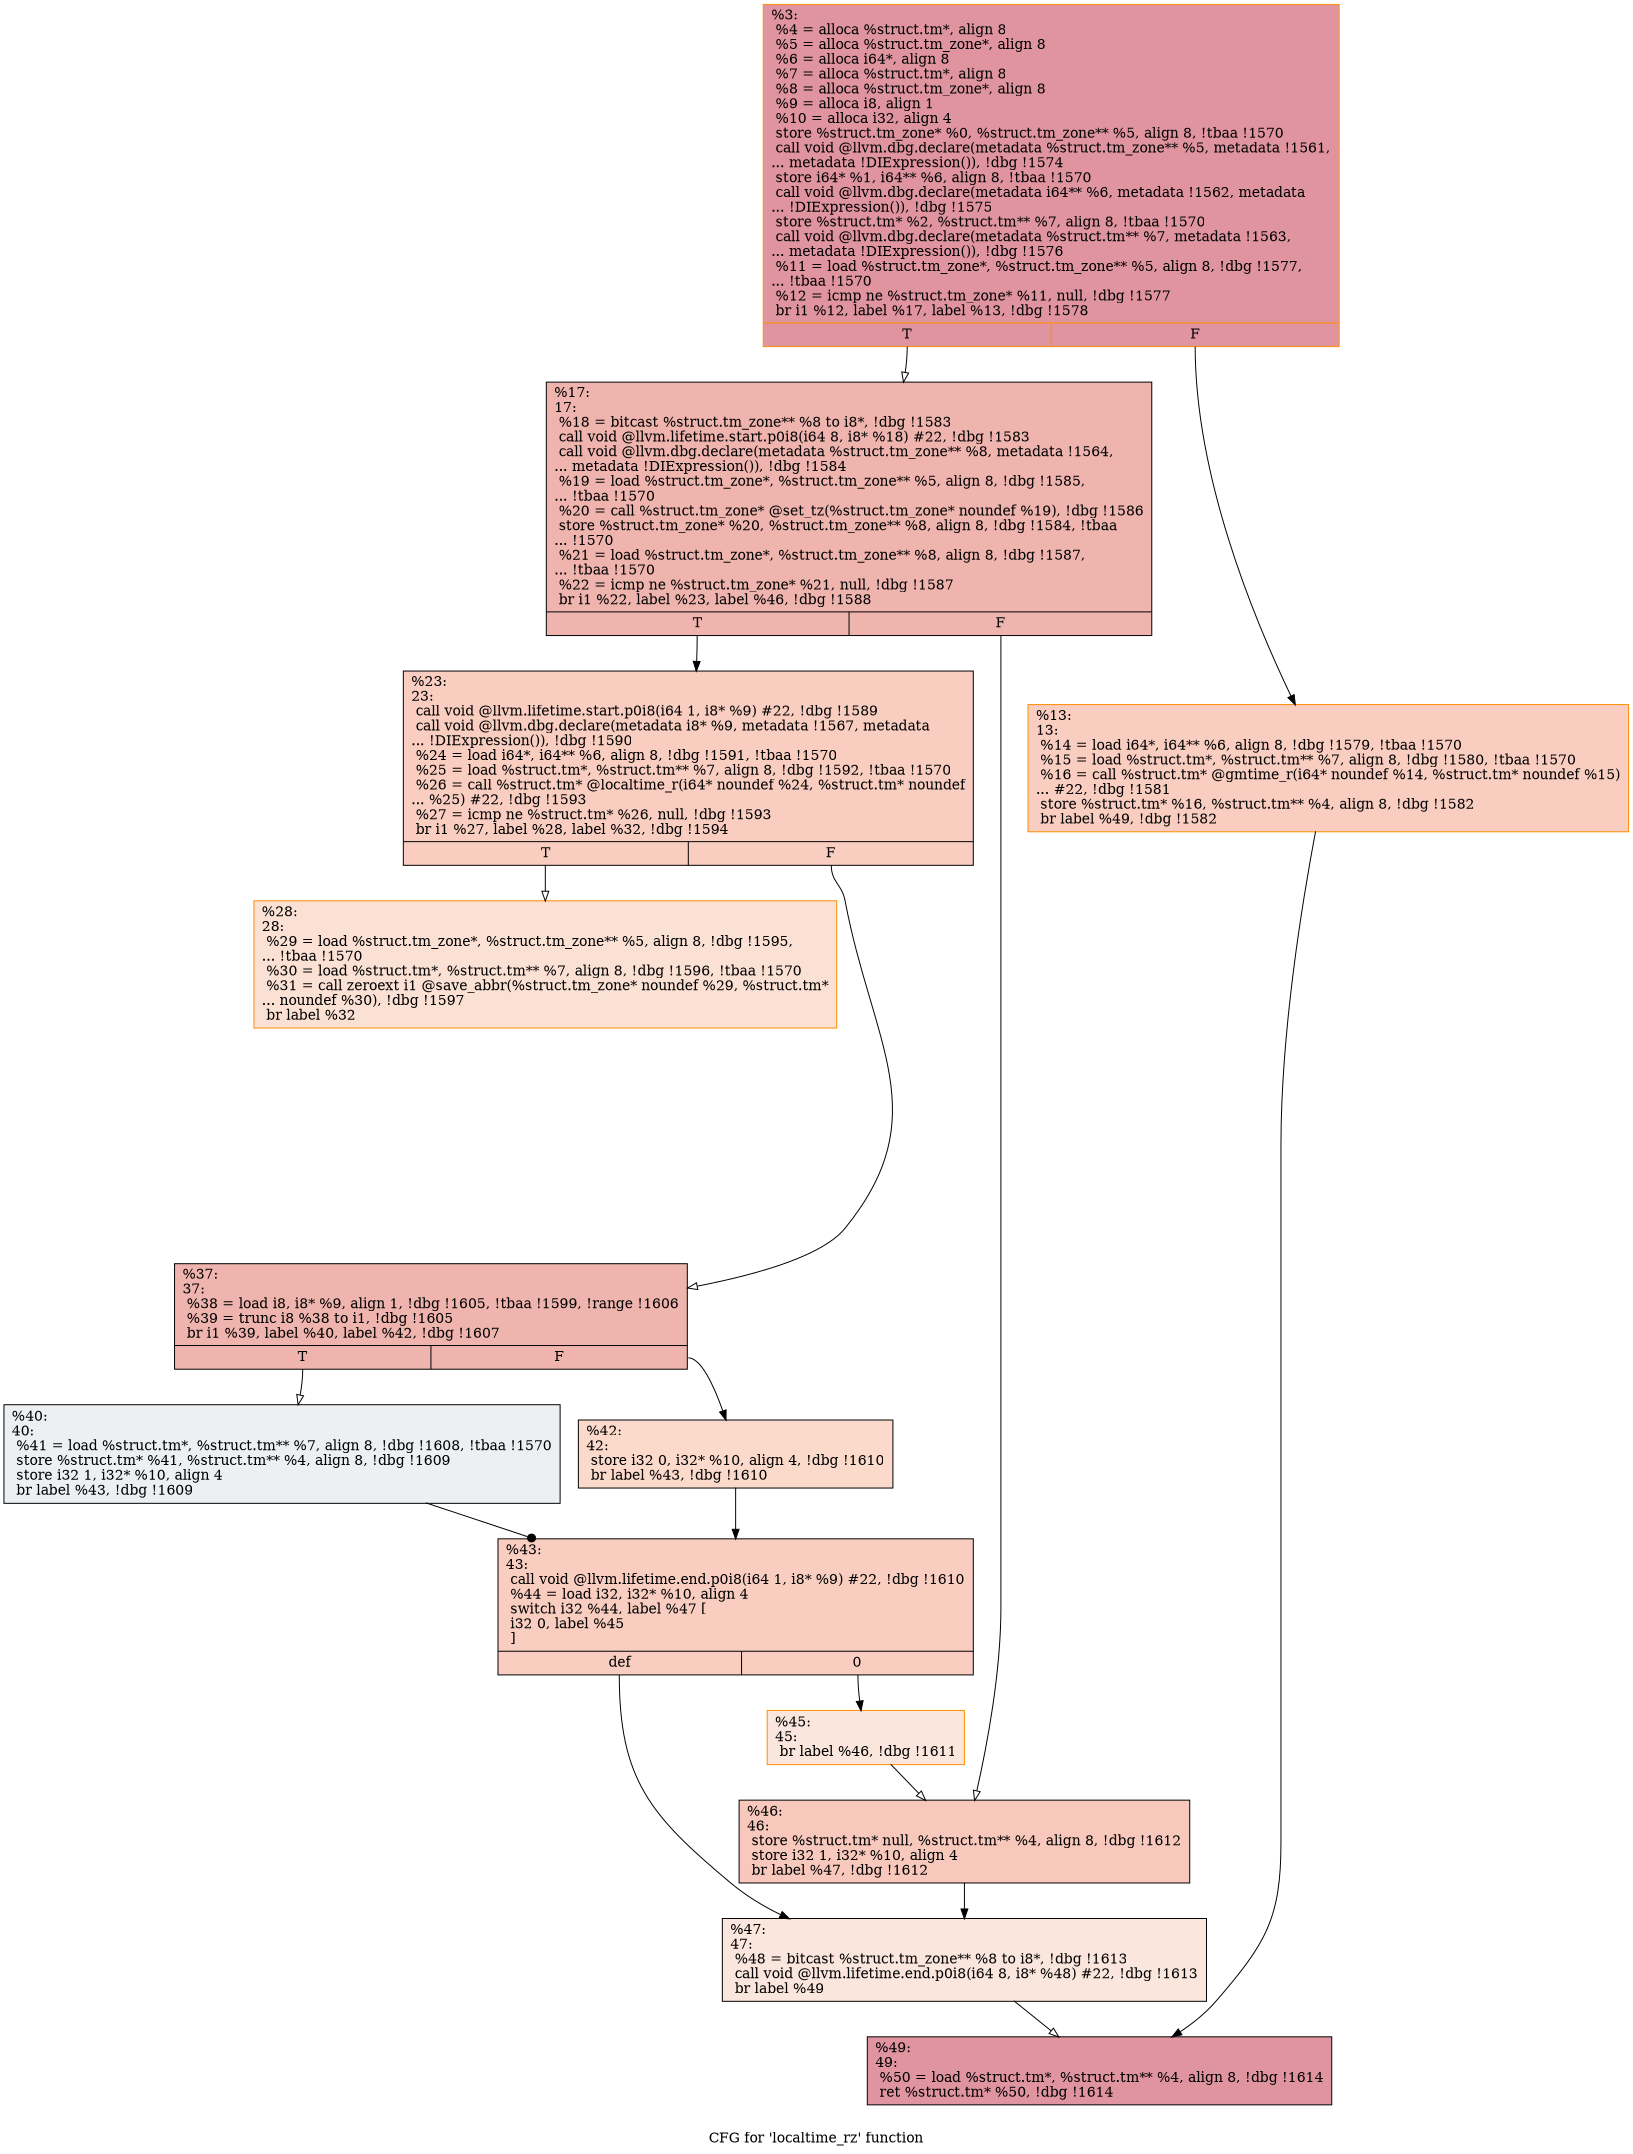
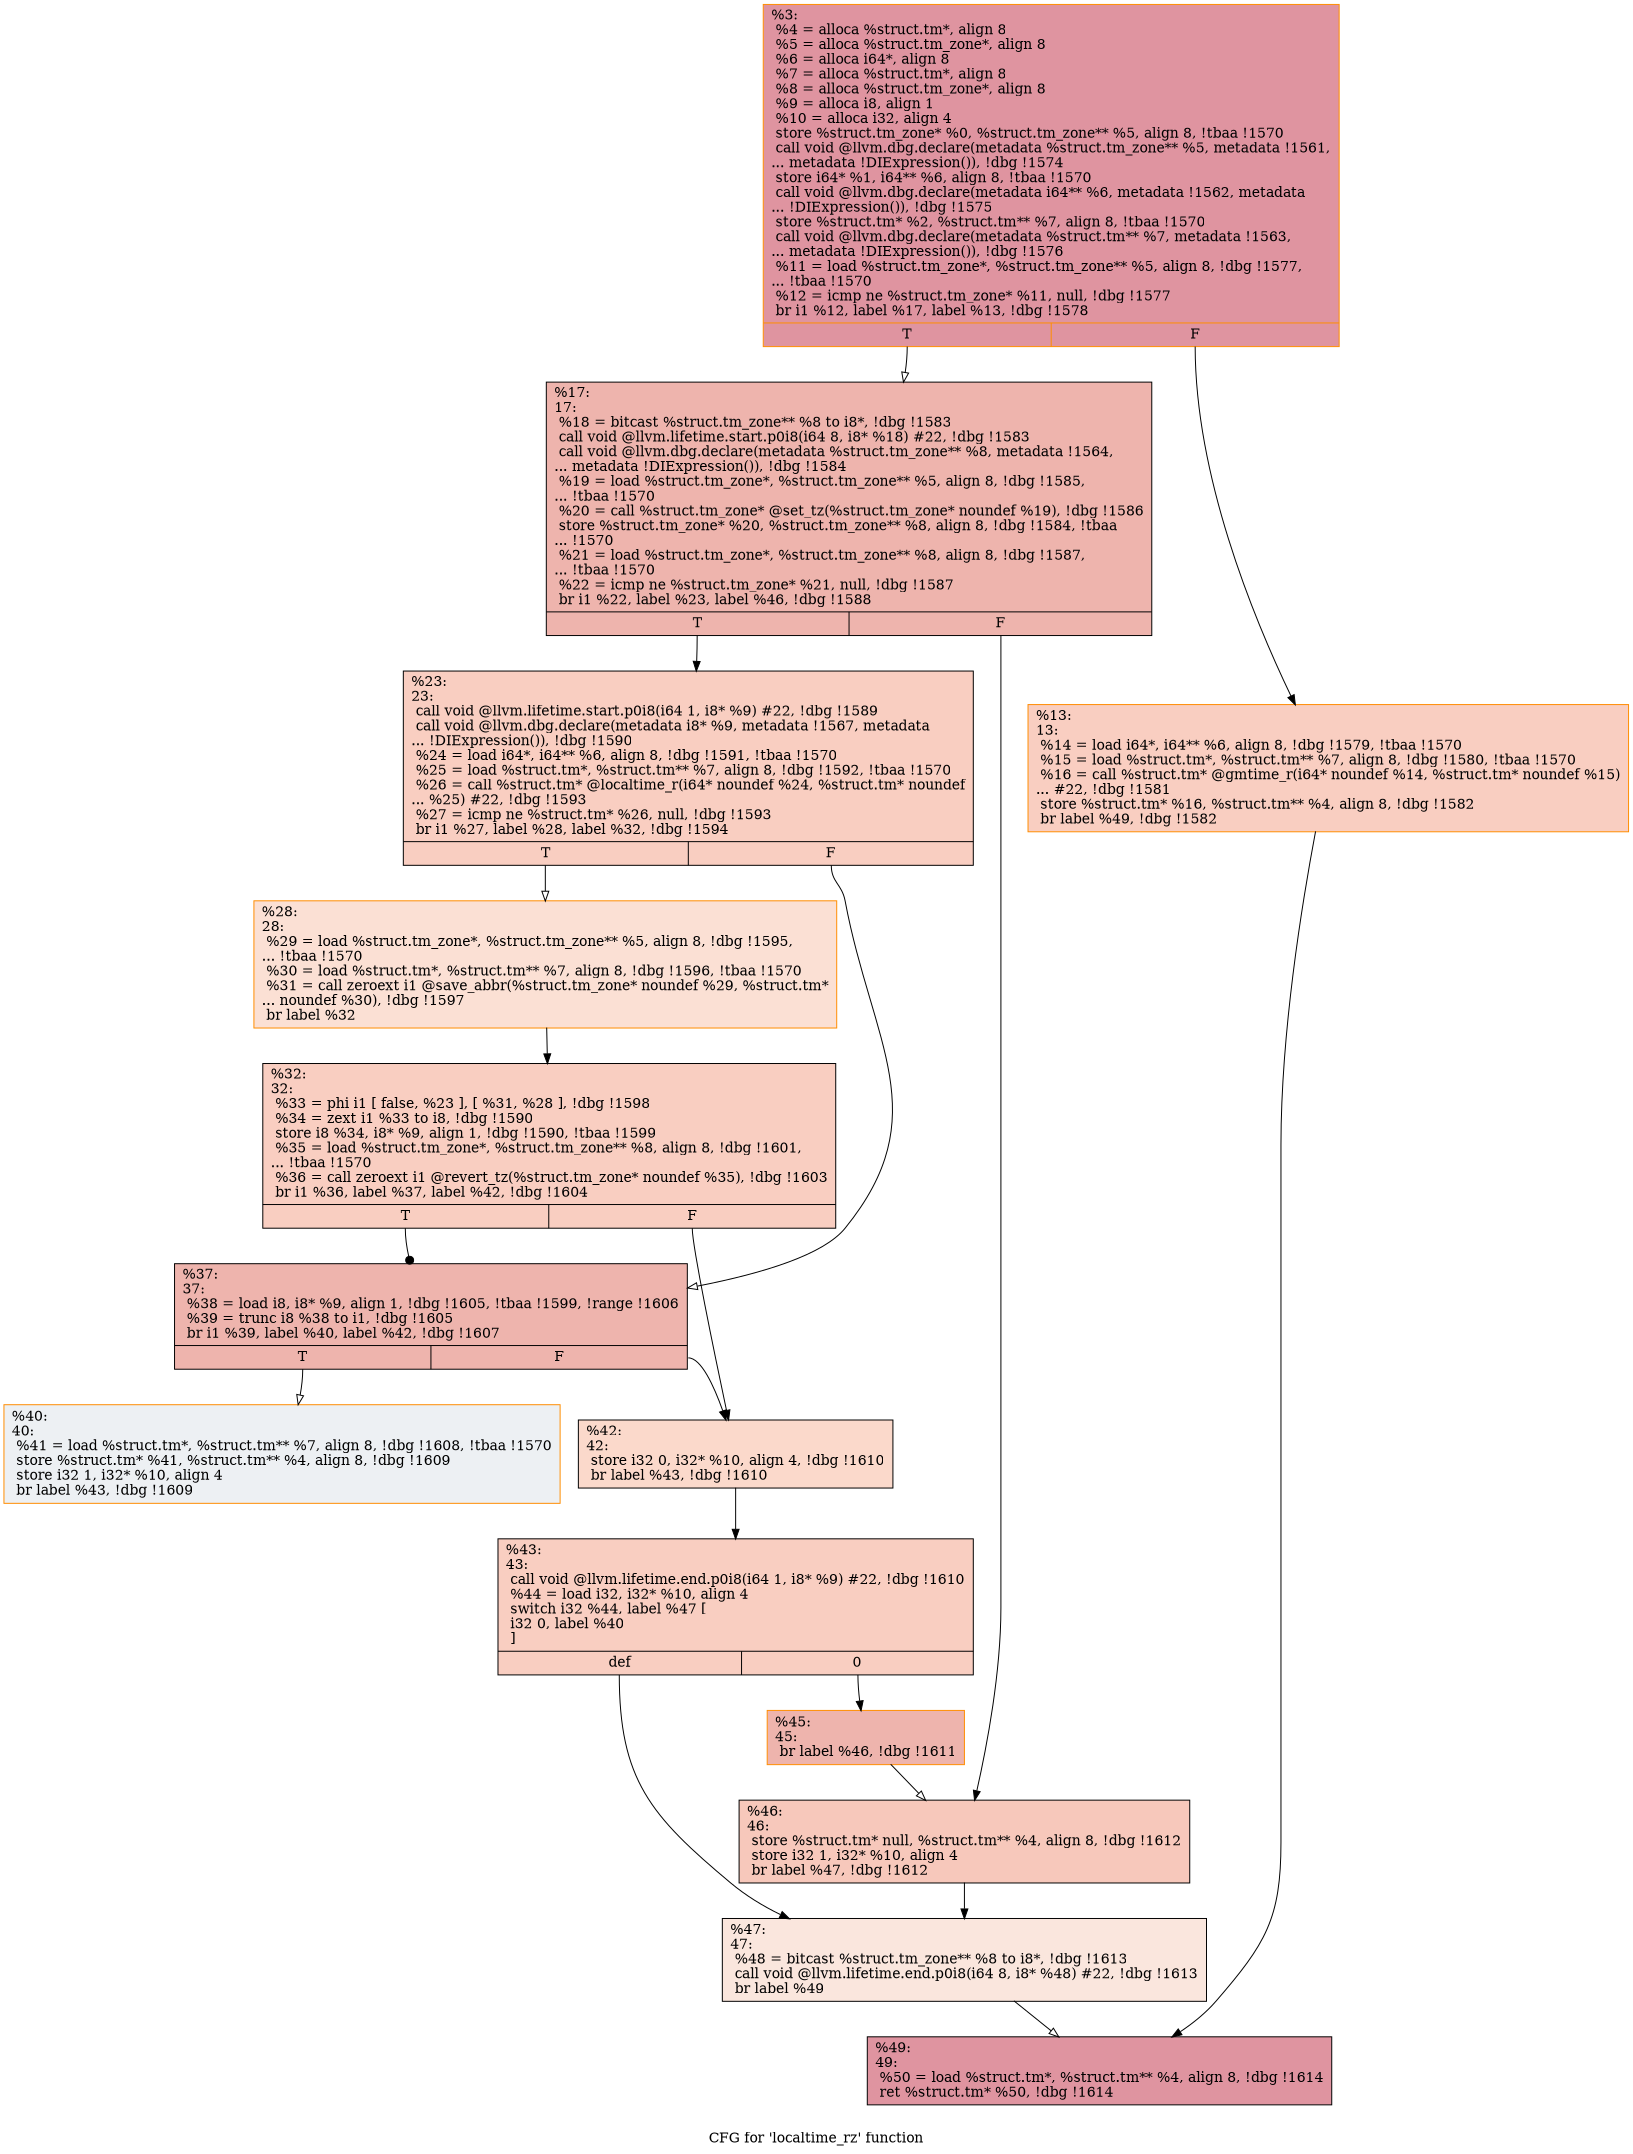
none -> (549, 1146)
(1001, 1214) -> (1001, 1214)
(282, 1454) -> (282, 1454)
(477, 1520) -> none
(566, 1624) -> (566, 1624)
(866, 1738) -> (866, 1738)
